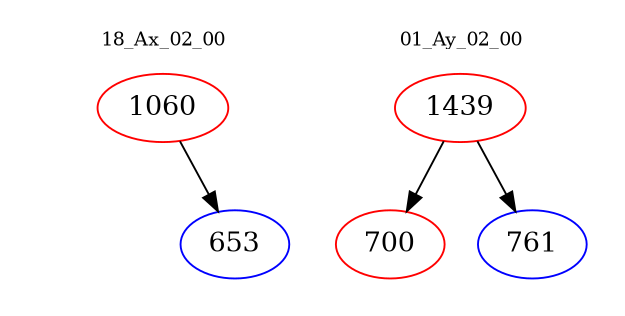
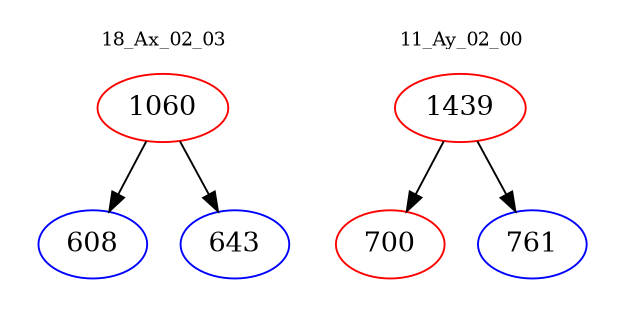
(164, 41) -> (164, 41)
(461, 41) -> (461, 41)
none -> (93, 244)
(235, 244) -> (235, 244)
